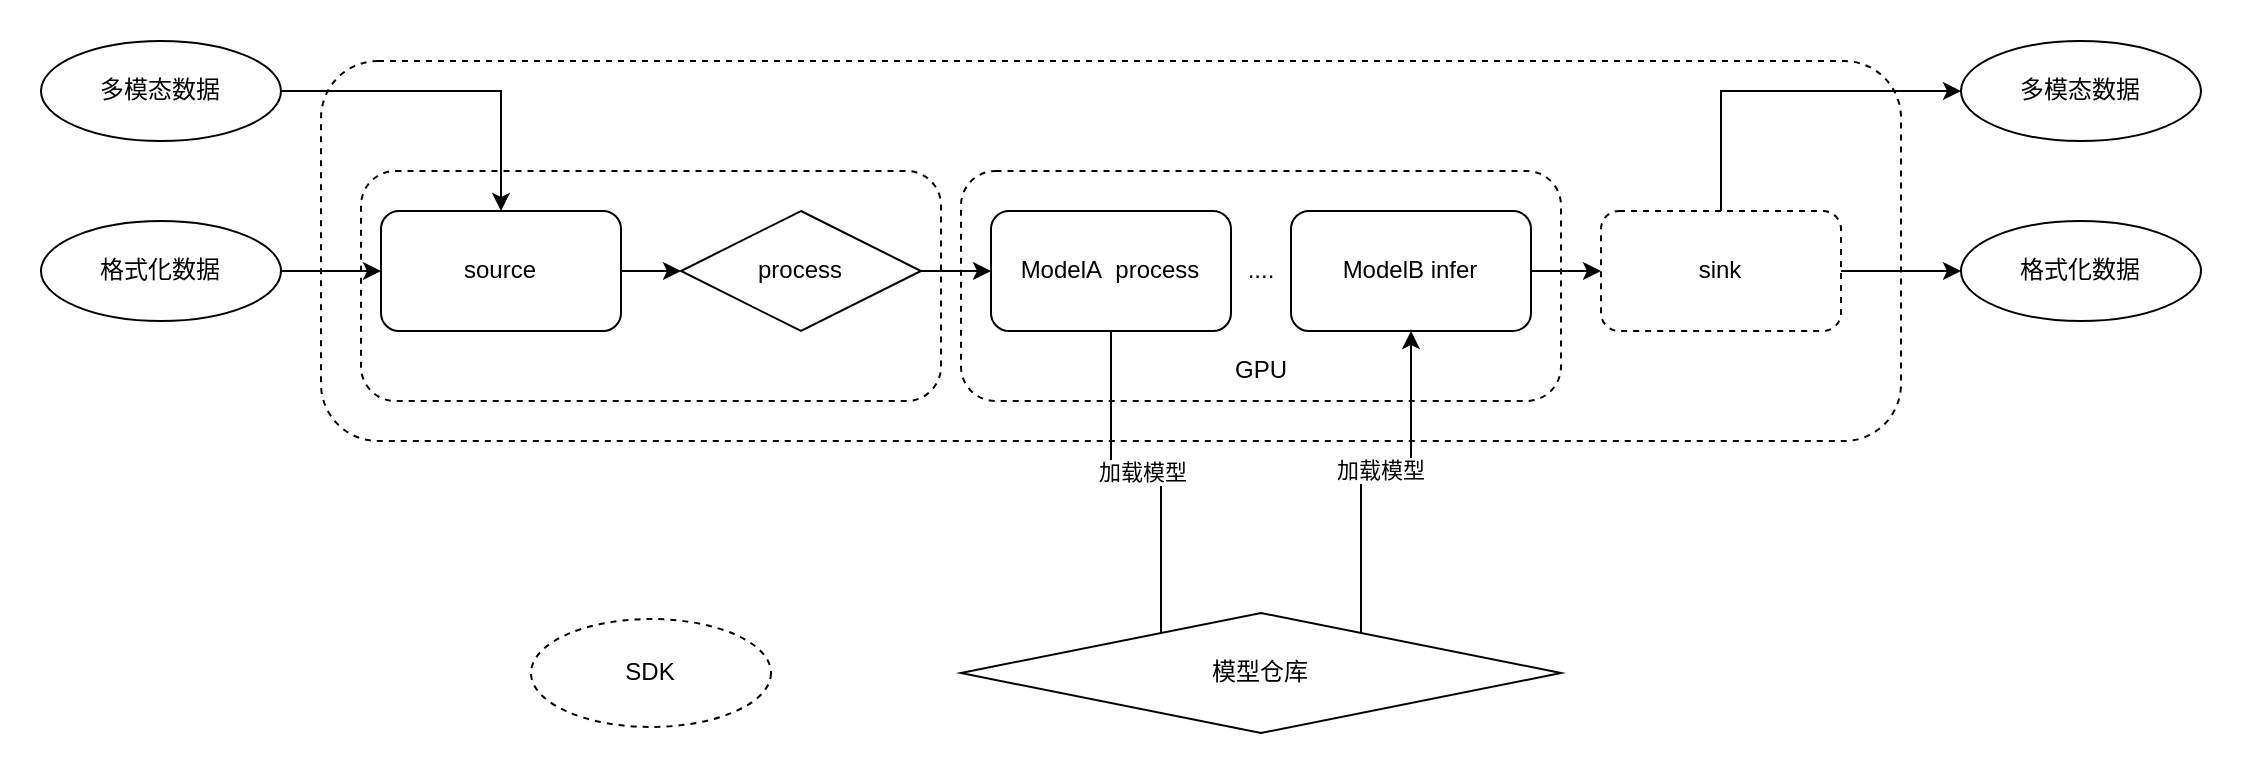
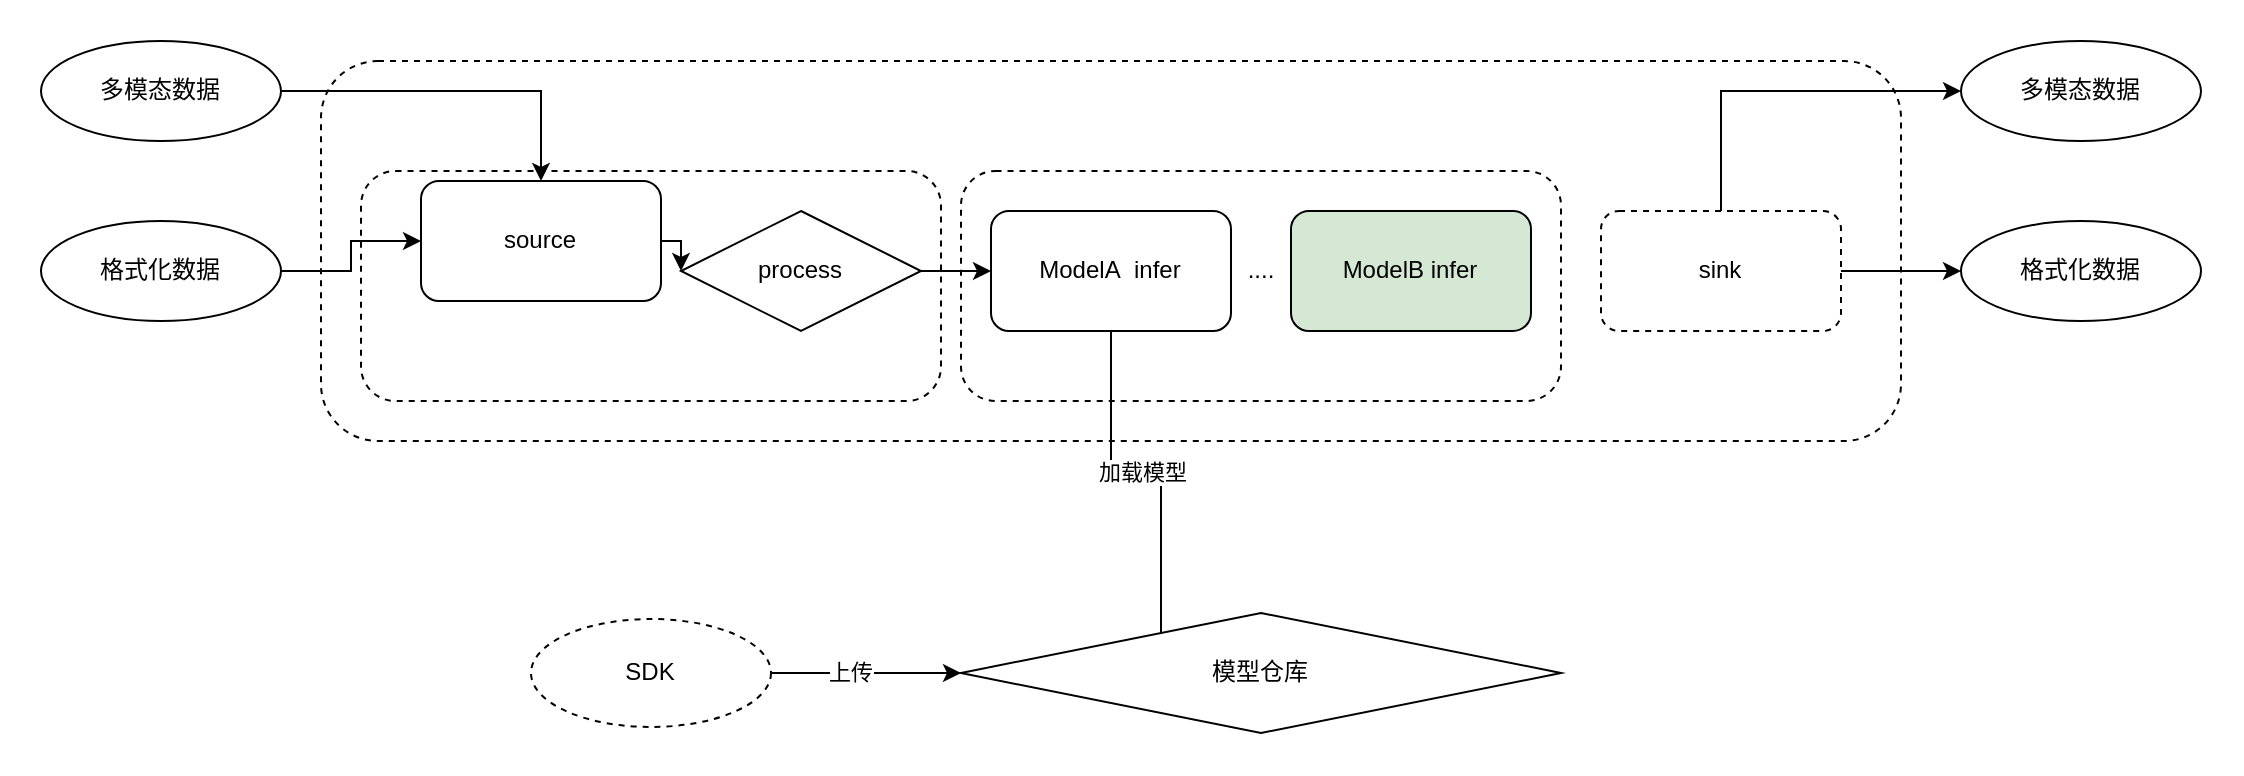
(501, 271) -> (541, 241)
(1111, 271) -> (1111, 271)
(1411, 271) -> (1411, 271)
(1559, 271) -> none
(1261, 371) -> none
(1369, 472) -> none
none -> (899, 673)
